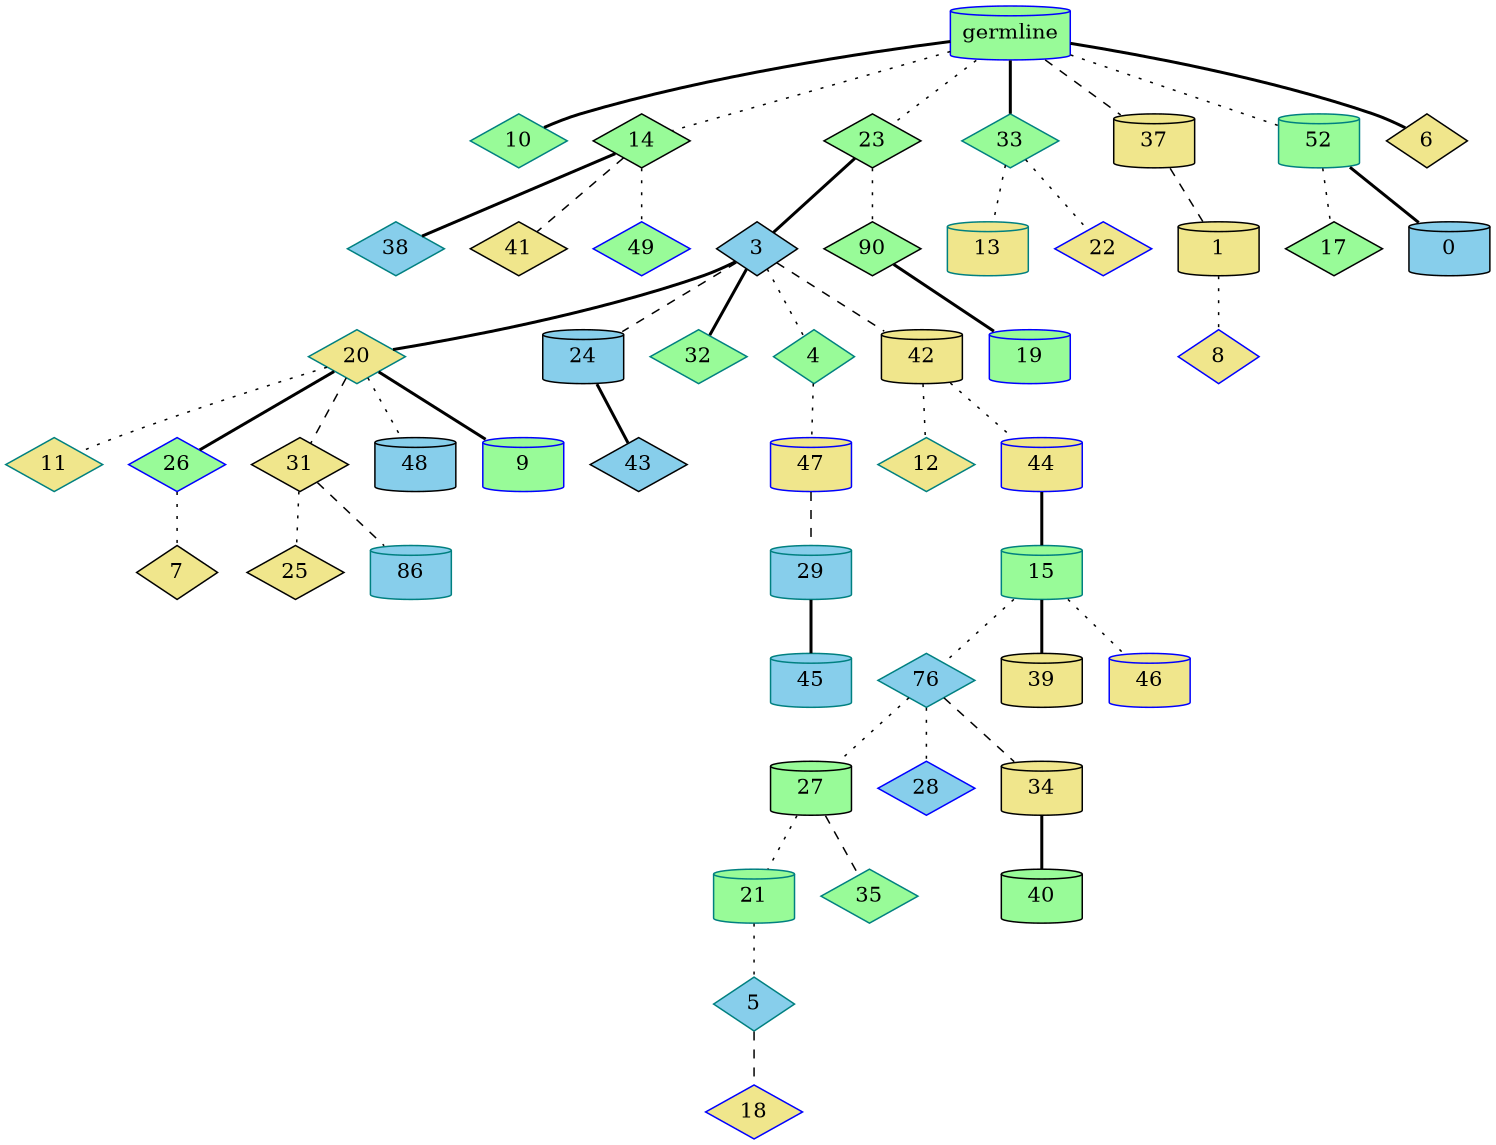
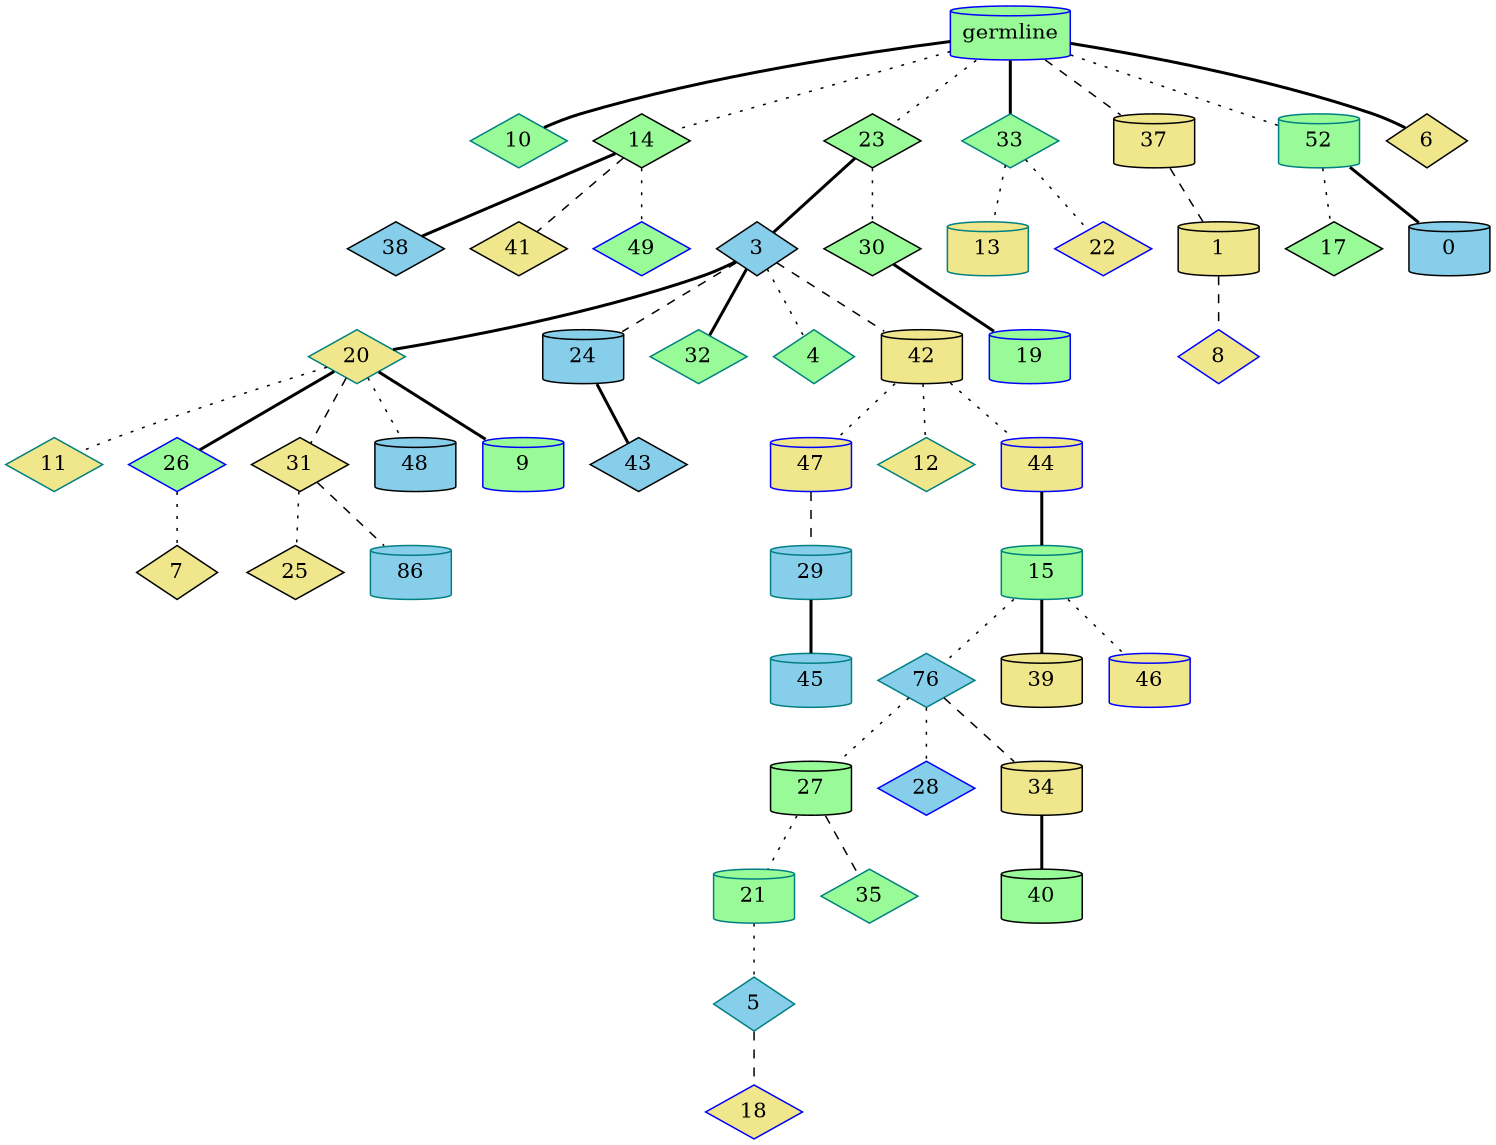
(396, 249) -> (396, 249)
(872, 249) -> (872, 249)
(1219, 303) -> (1219, 303)
(813, 410) -> (866, 411)
